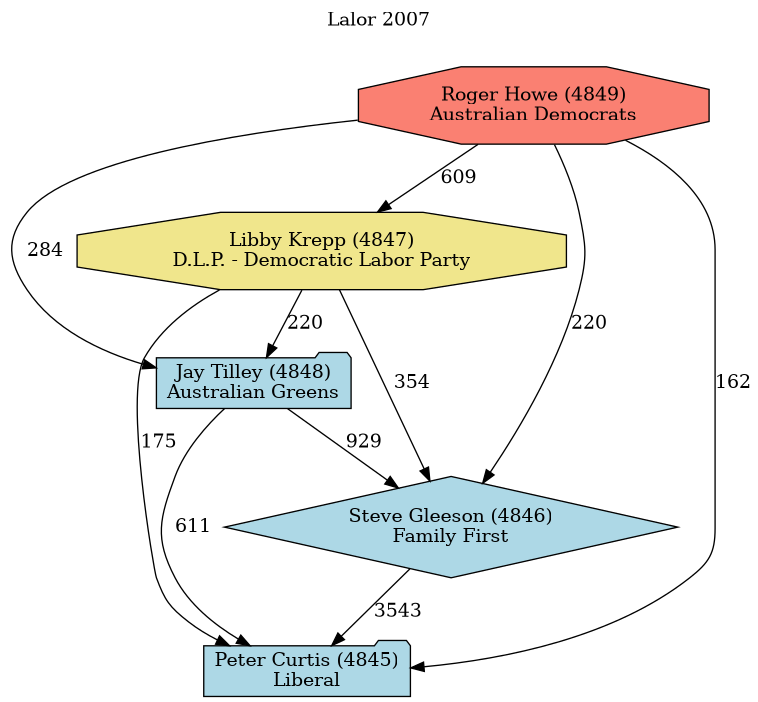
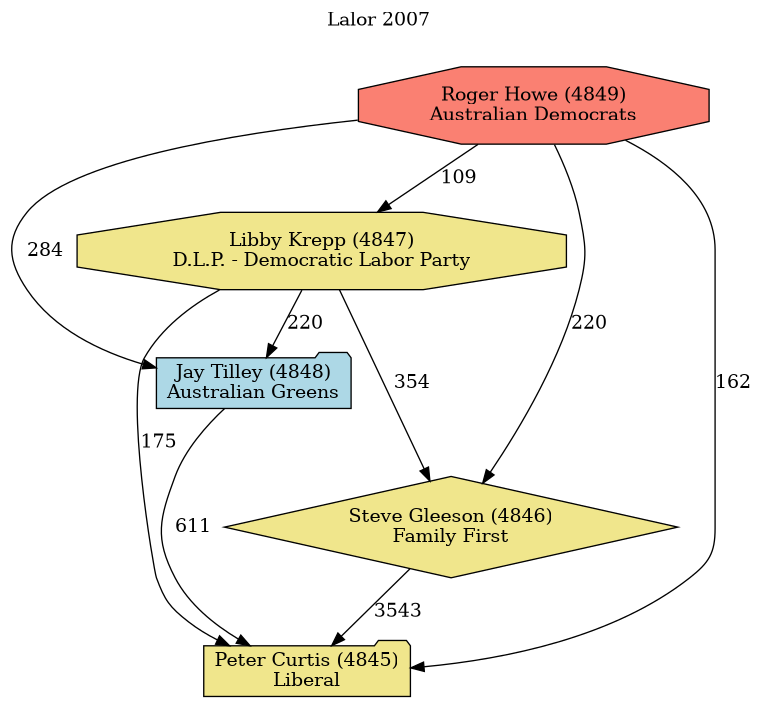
(459, 178) -> (459, 178)
(338, 444) -> none
(451, 527) -> (451, 527)
(307, 671) -> (307, 671)
